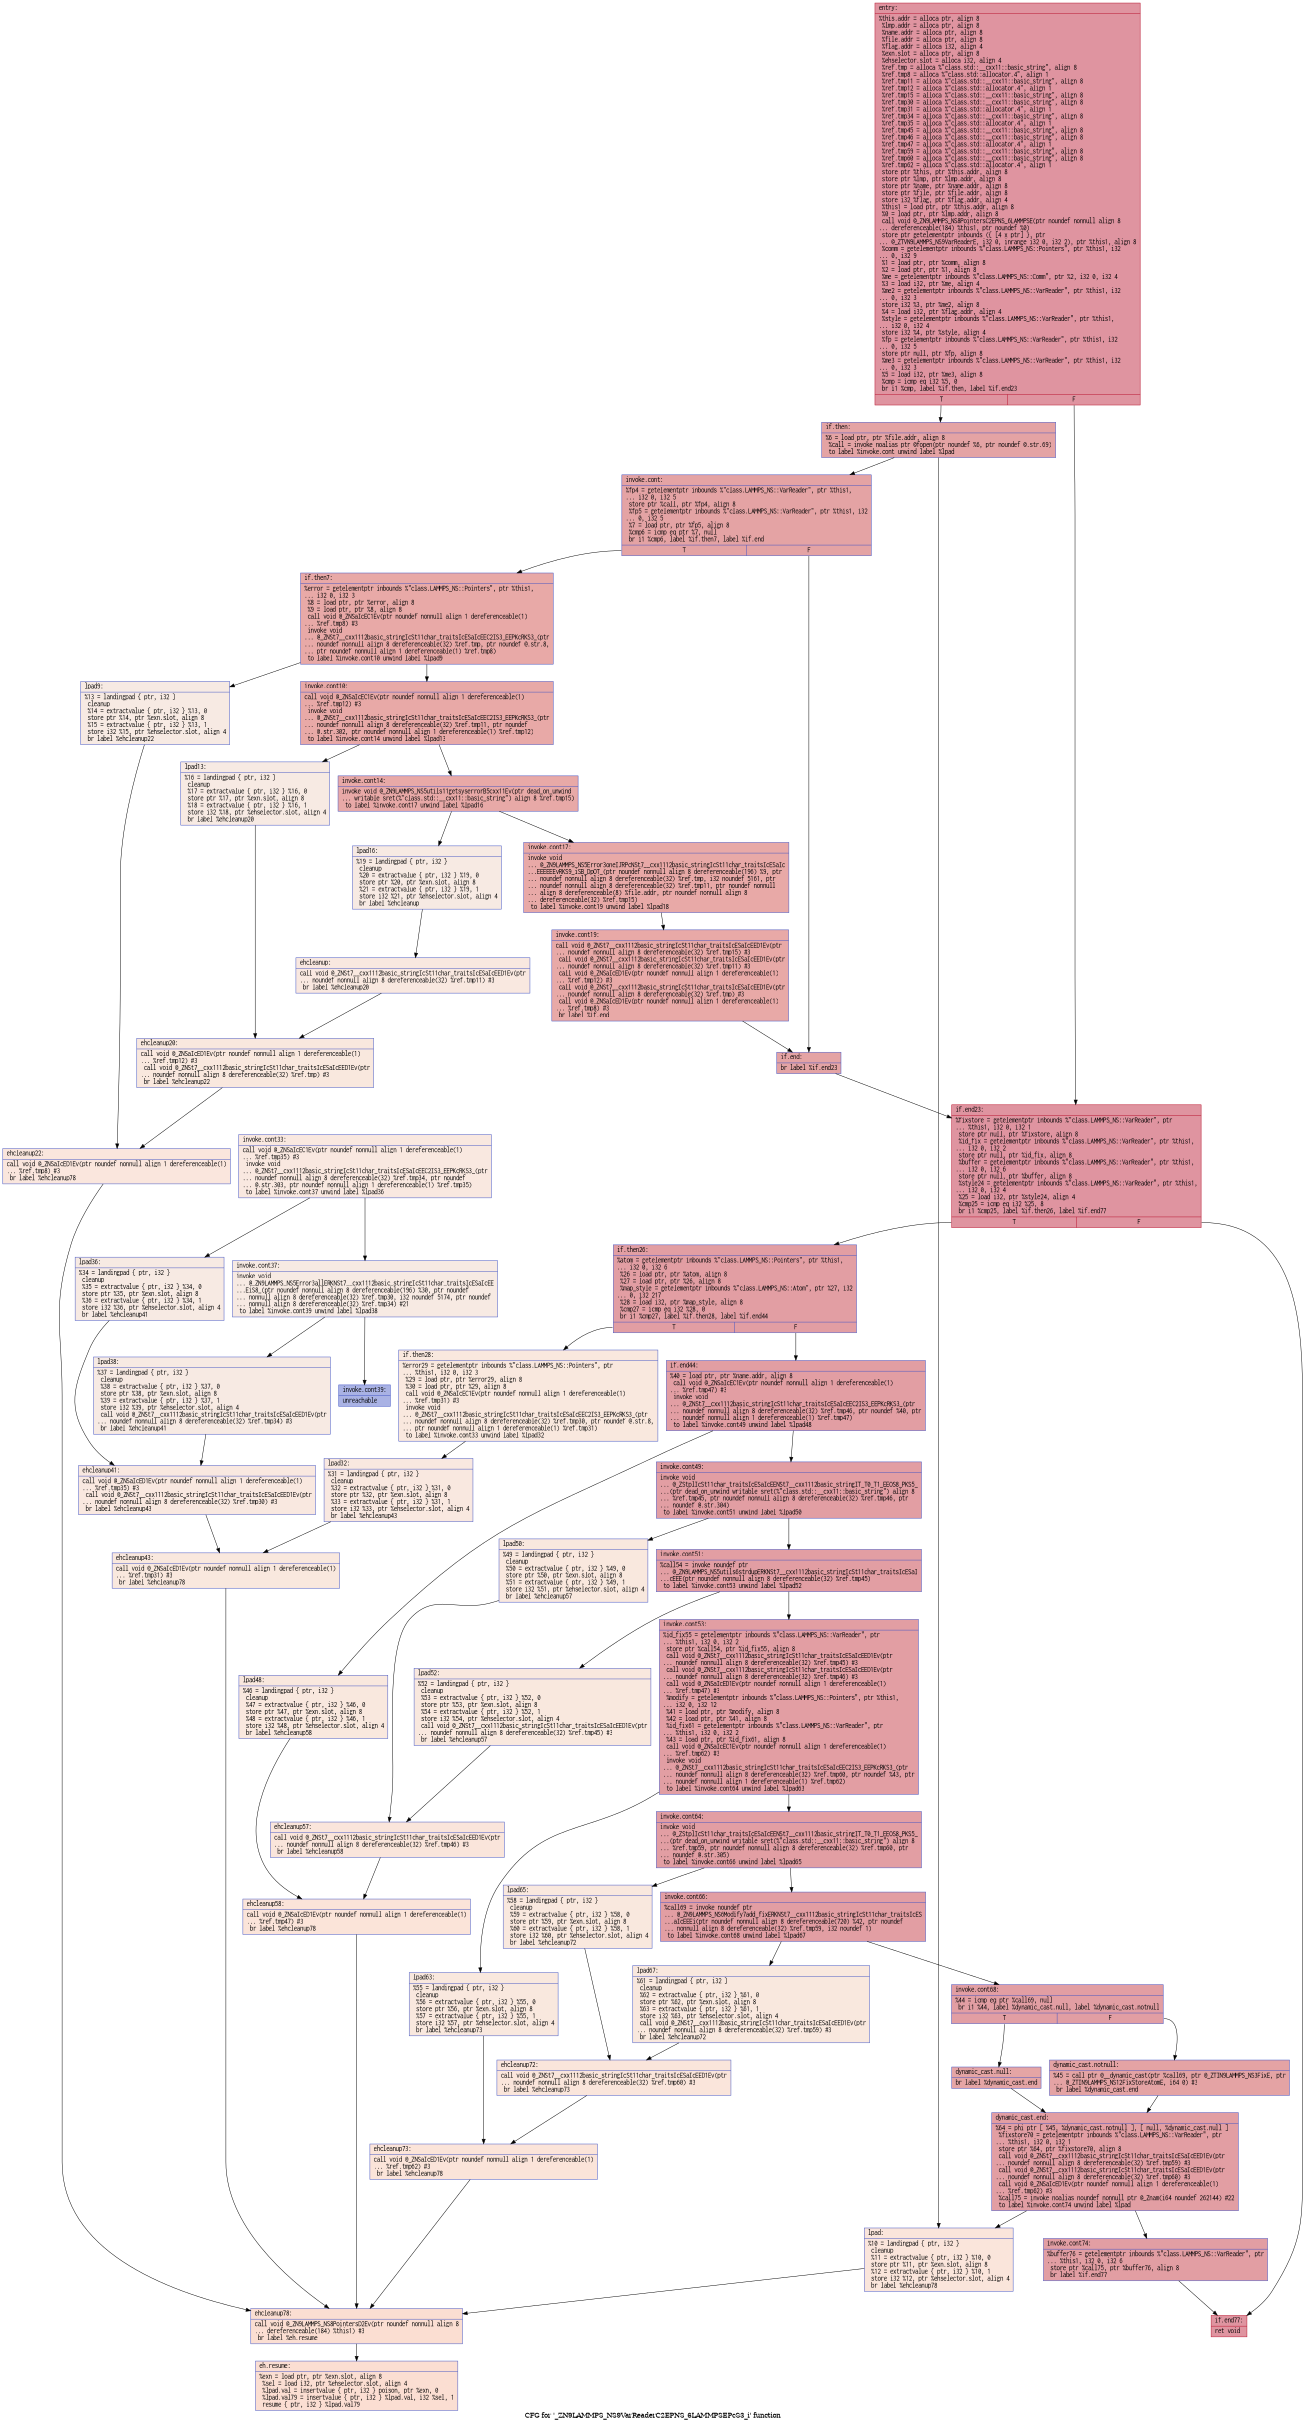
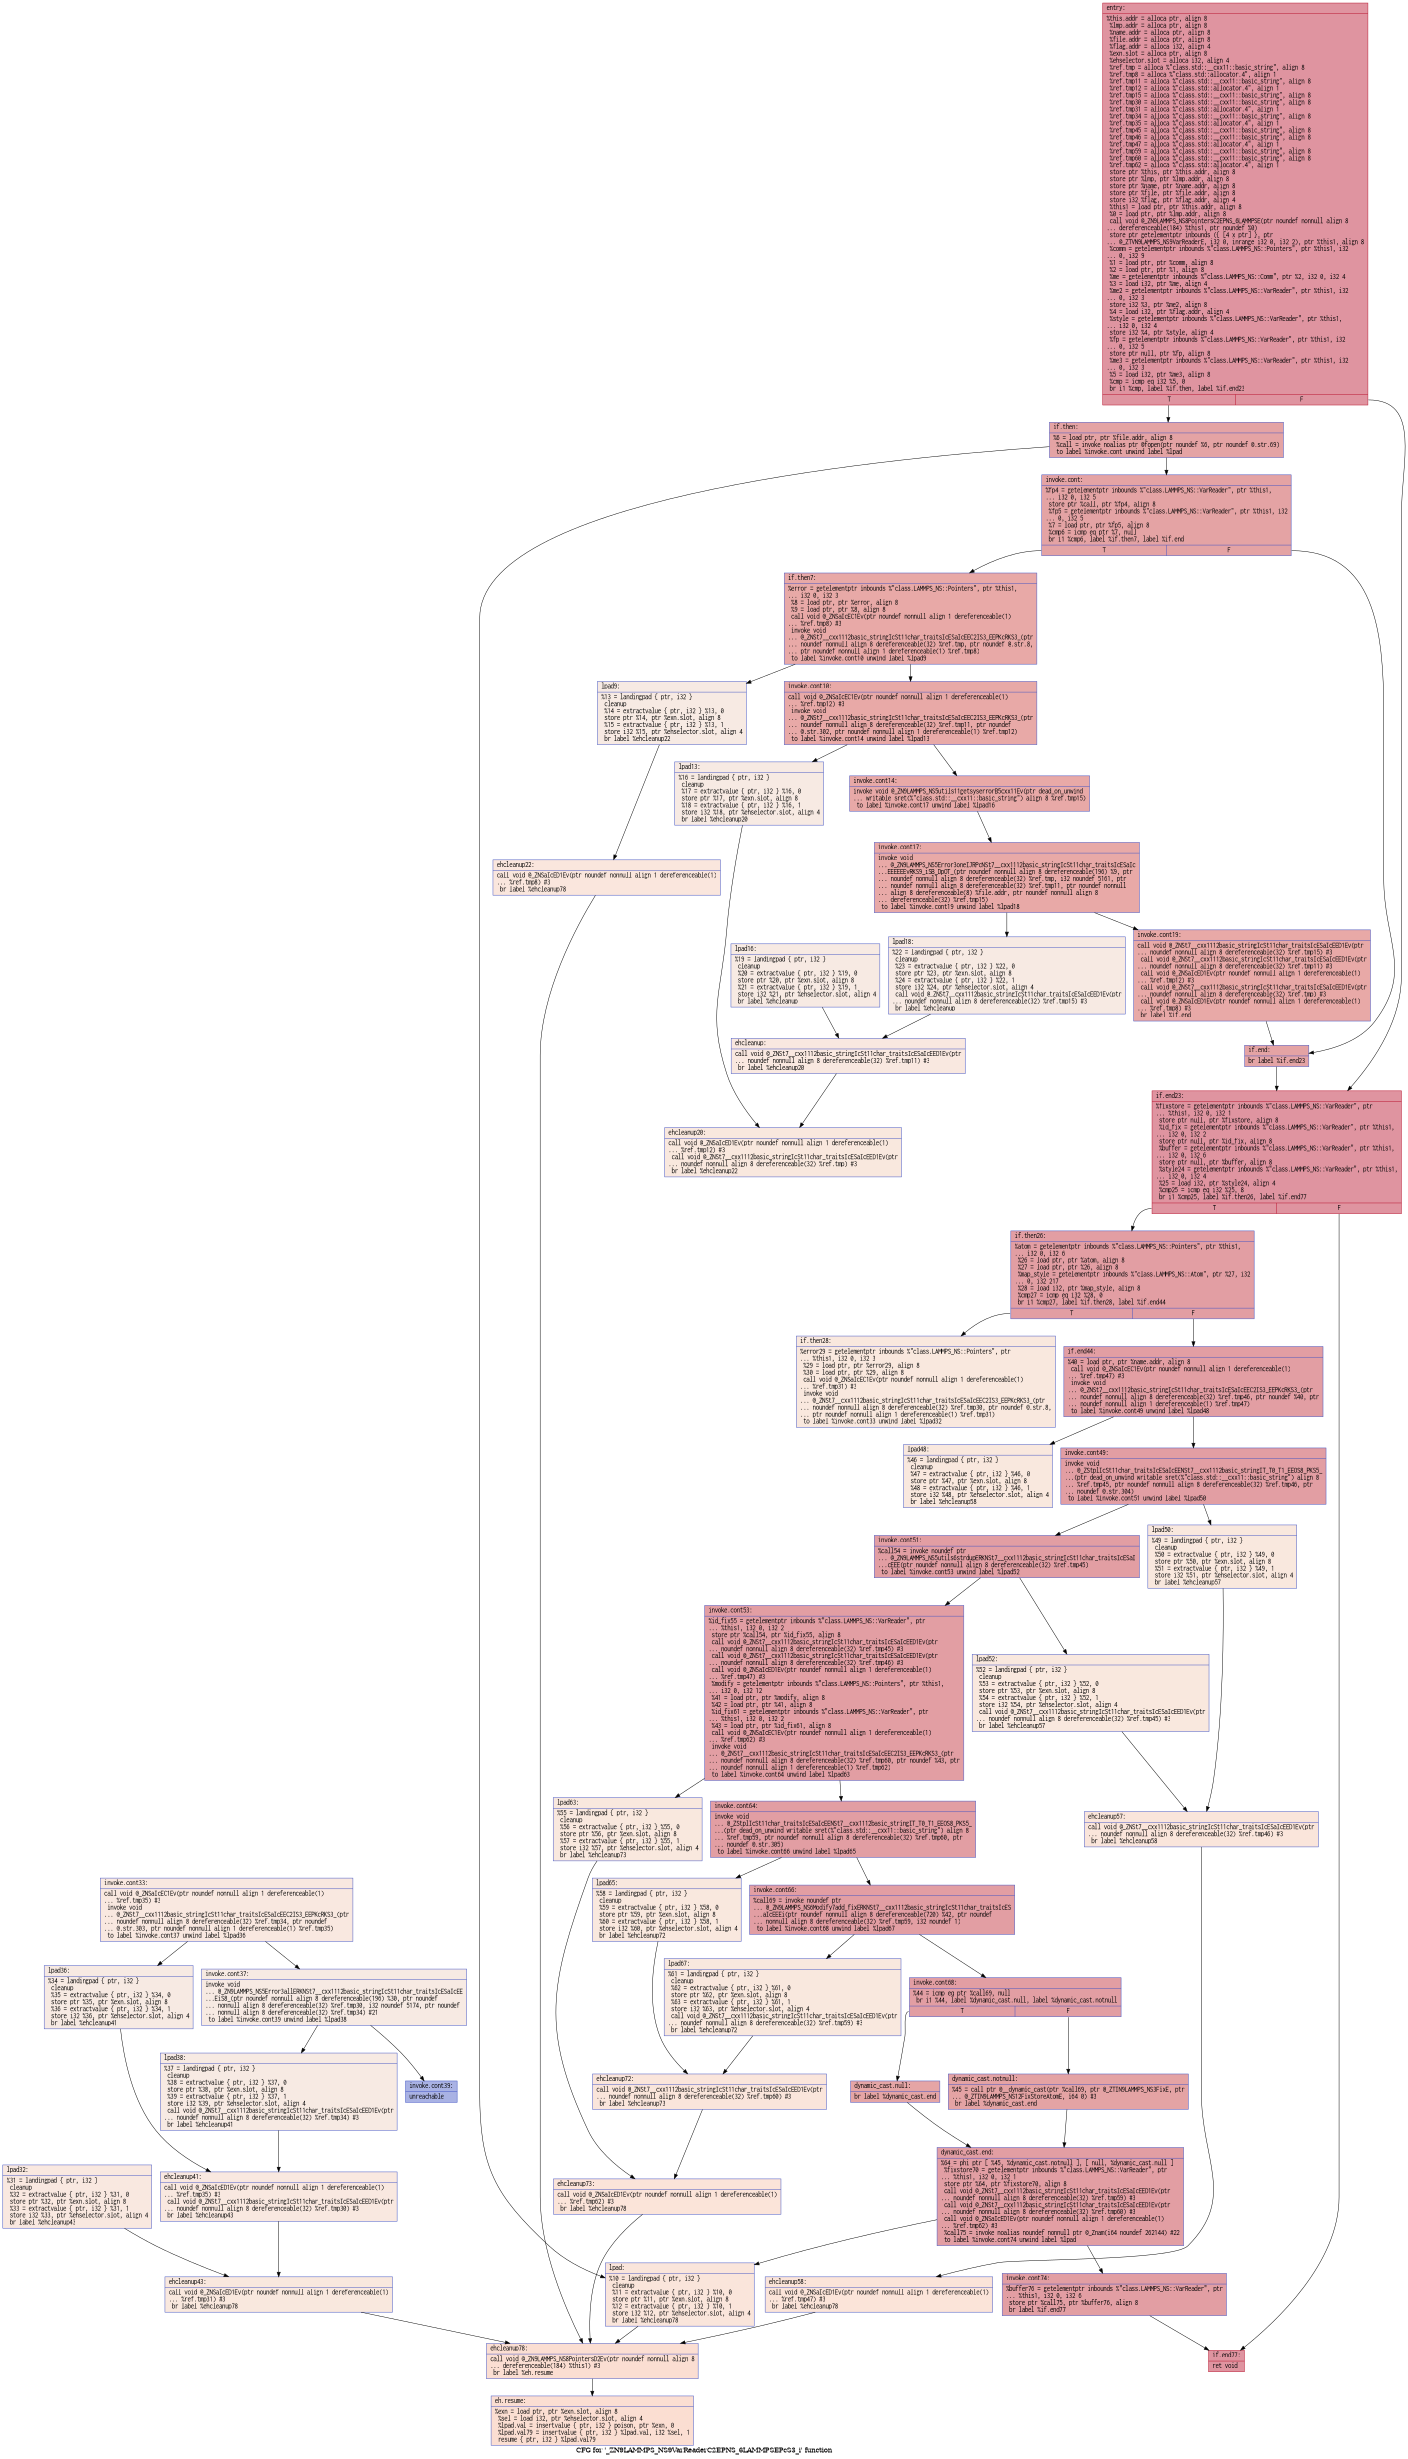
(446, 826) -> none
none -> (1007, 975)
(183, 1117) -> none
(456, 1448) -> none
(257, 1822) -> none
